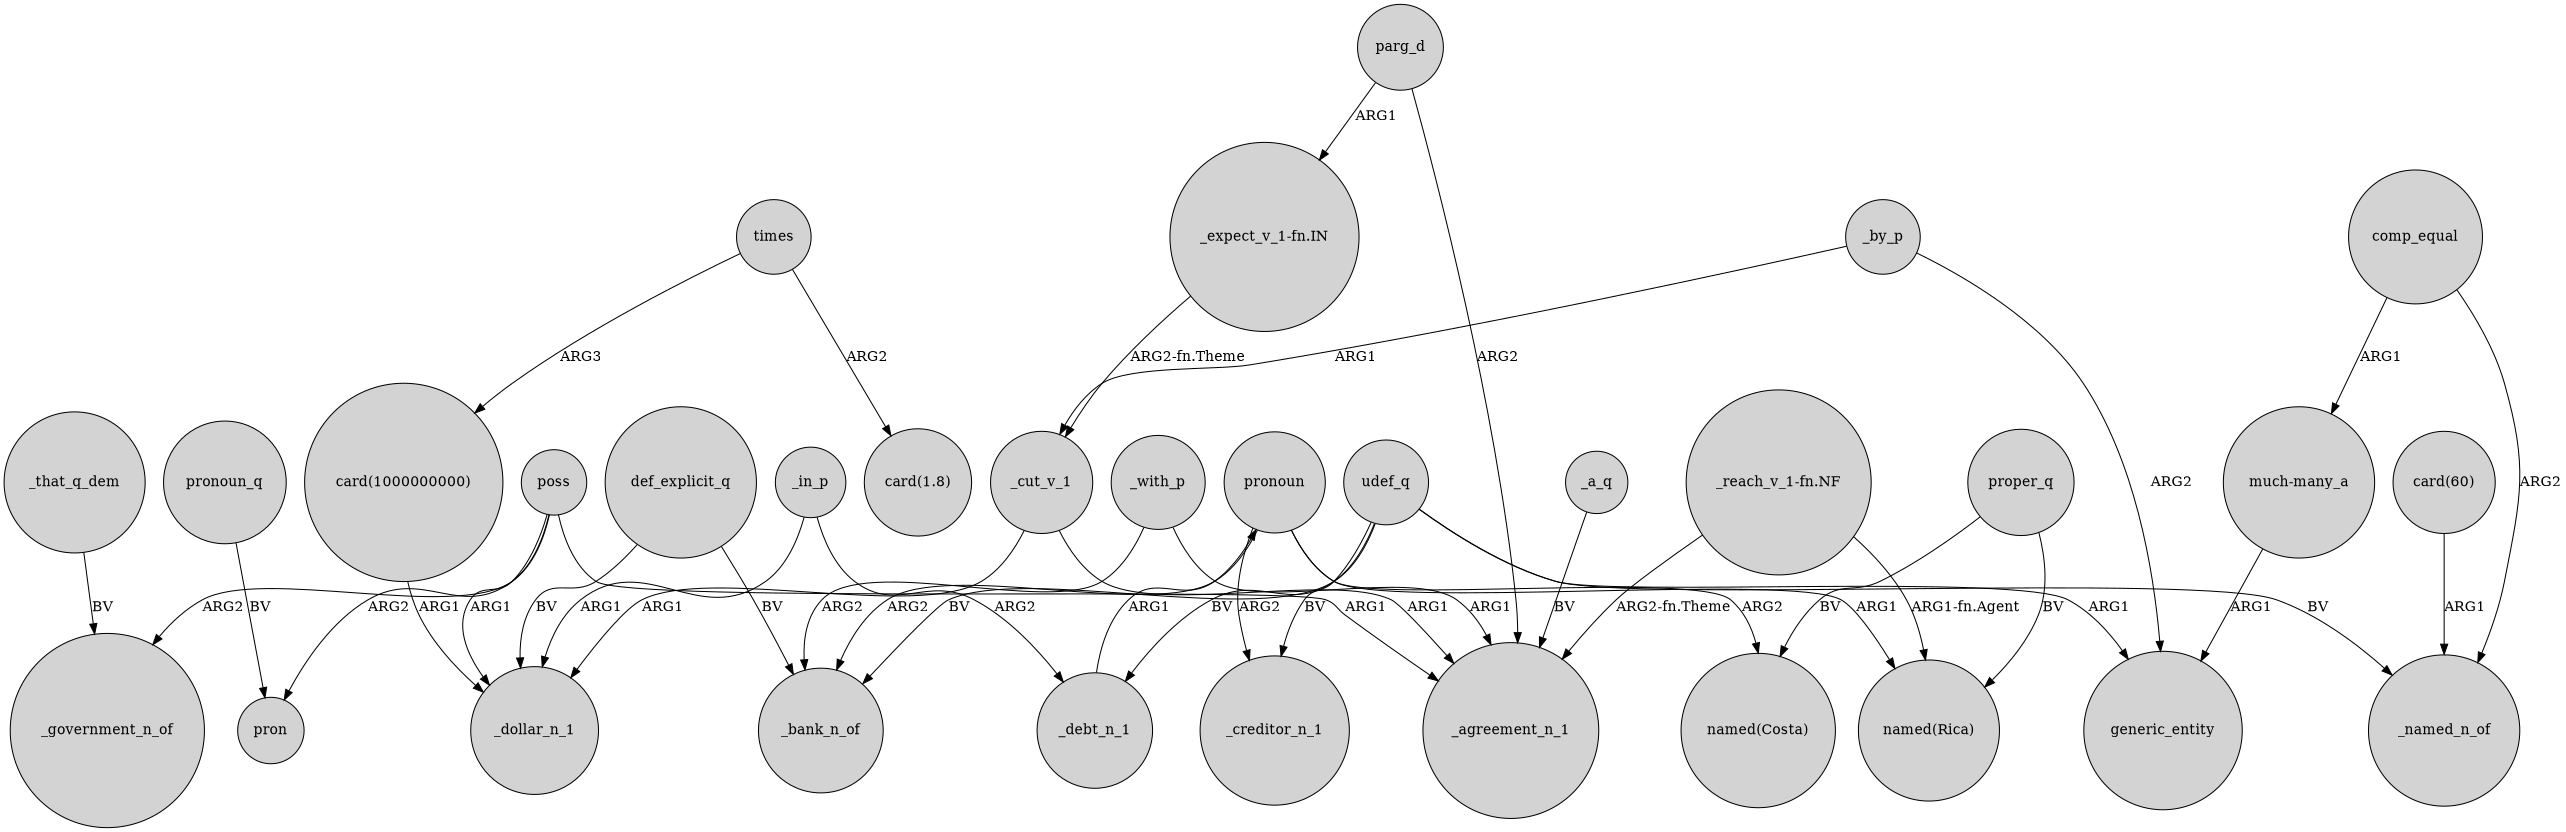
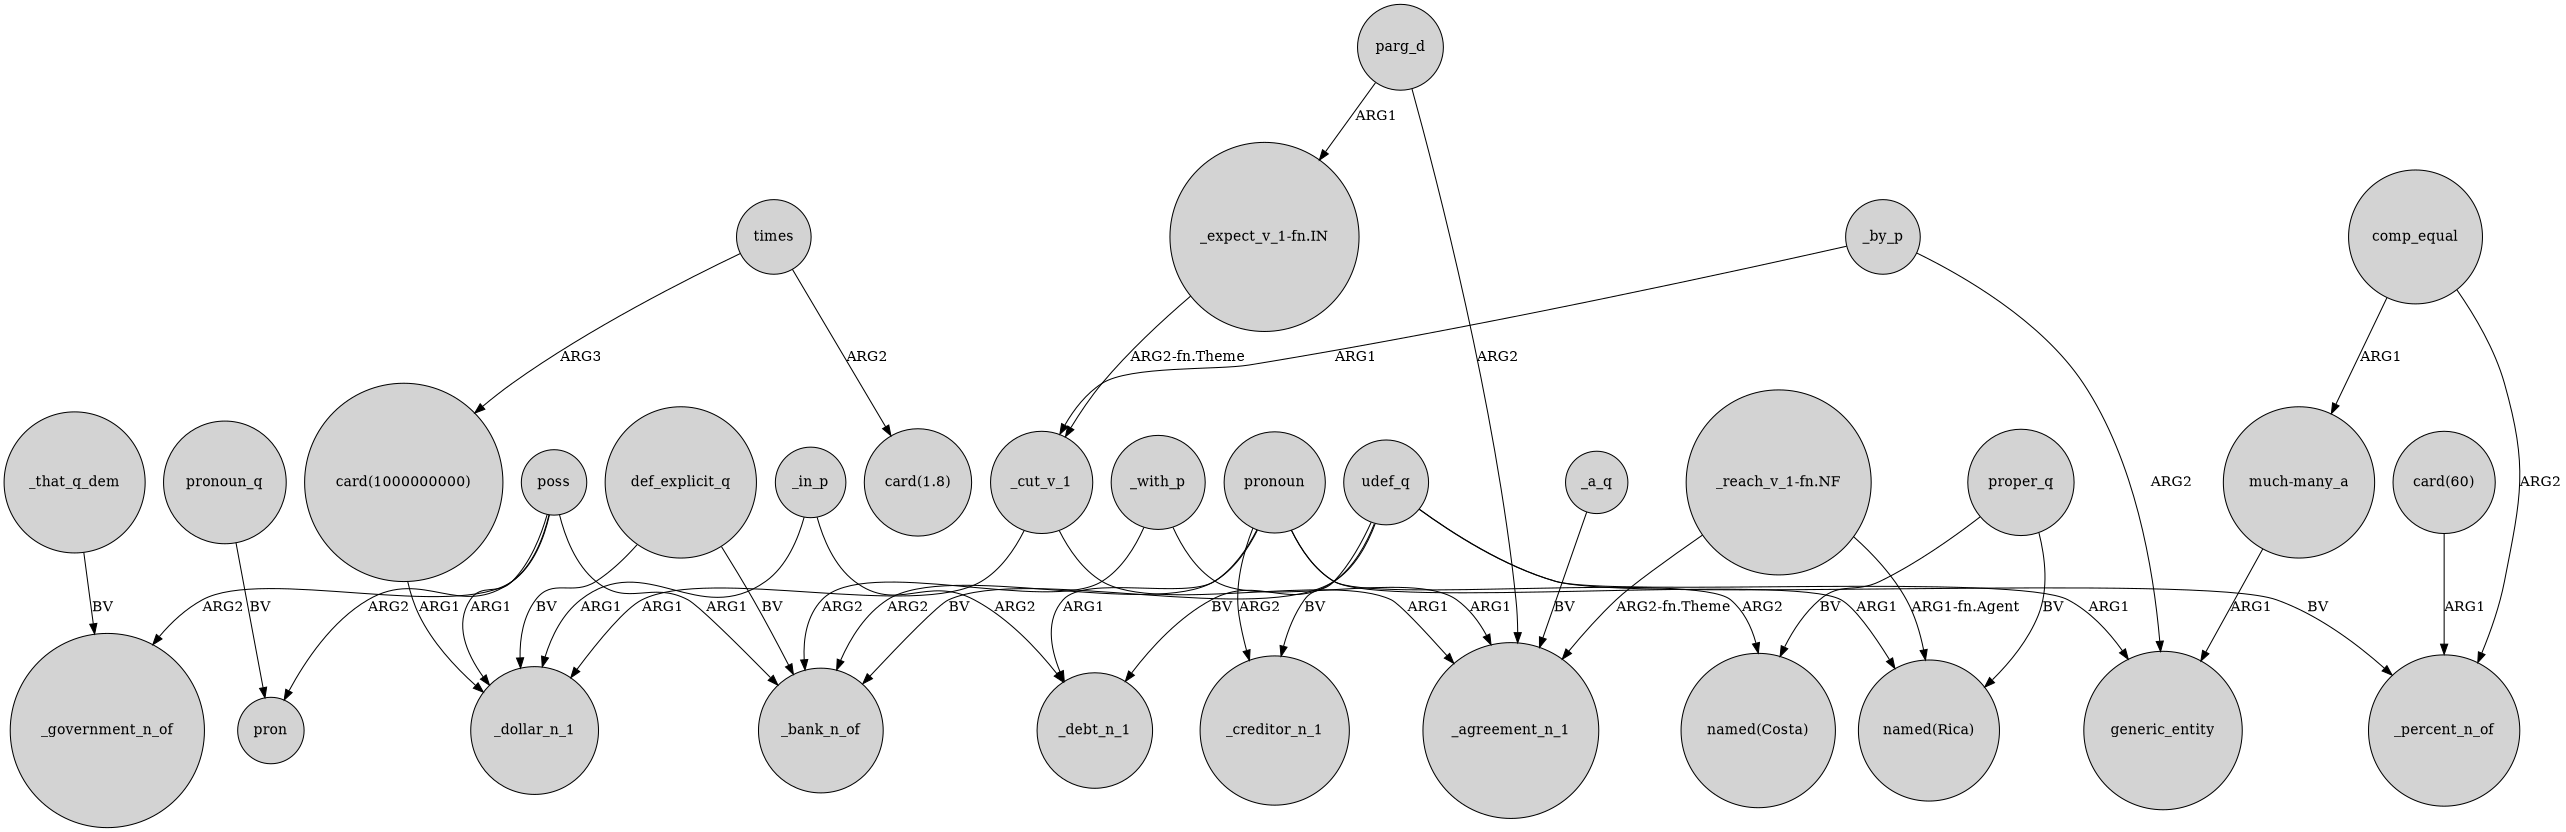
(986, 594) -> (638, 593)
(1128, 601) -> (1062, 601)
(2444, 731) -> (2444, 731)
